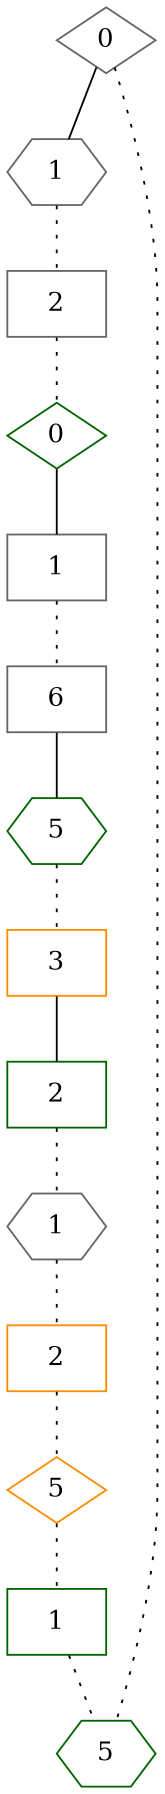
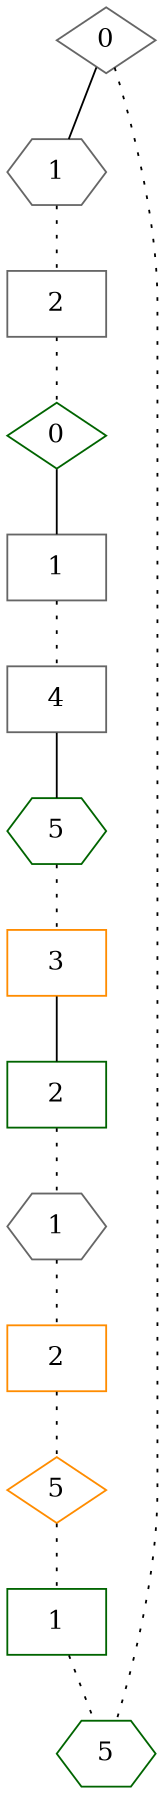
(57, 699) -> (57, 699)
